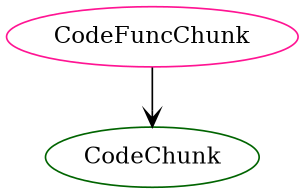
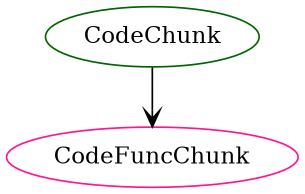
(152, 89) -> (152, 89)
